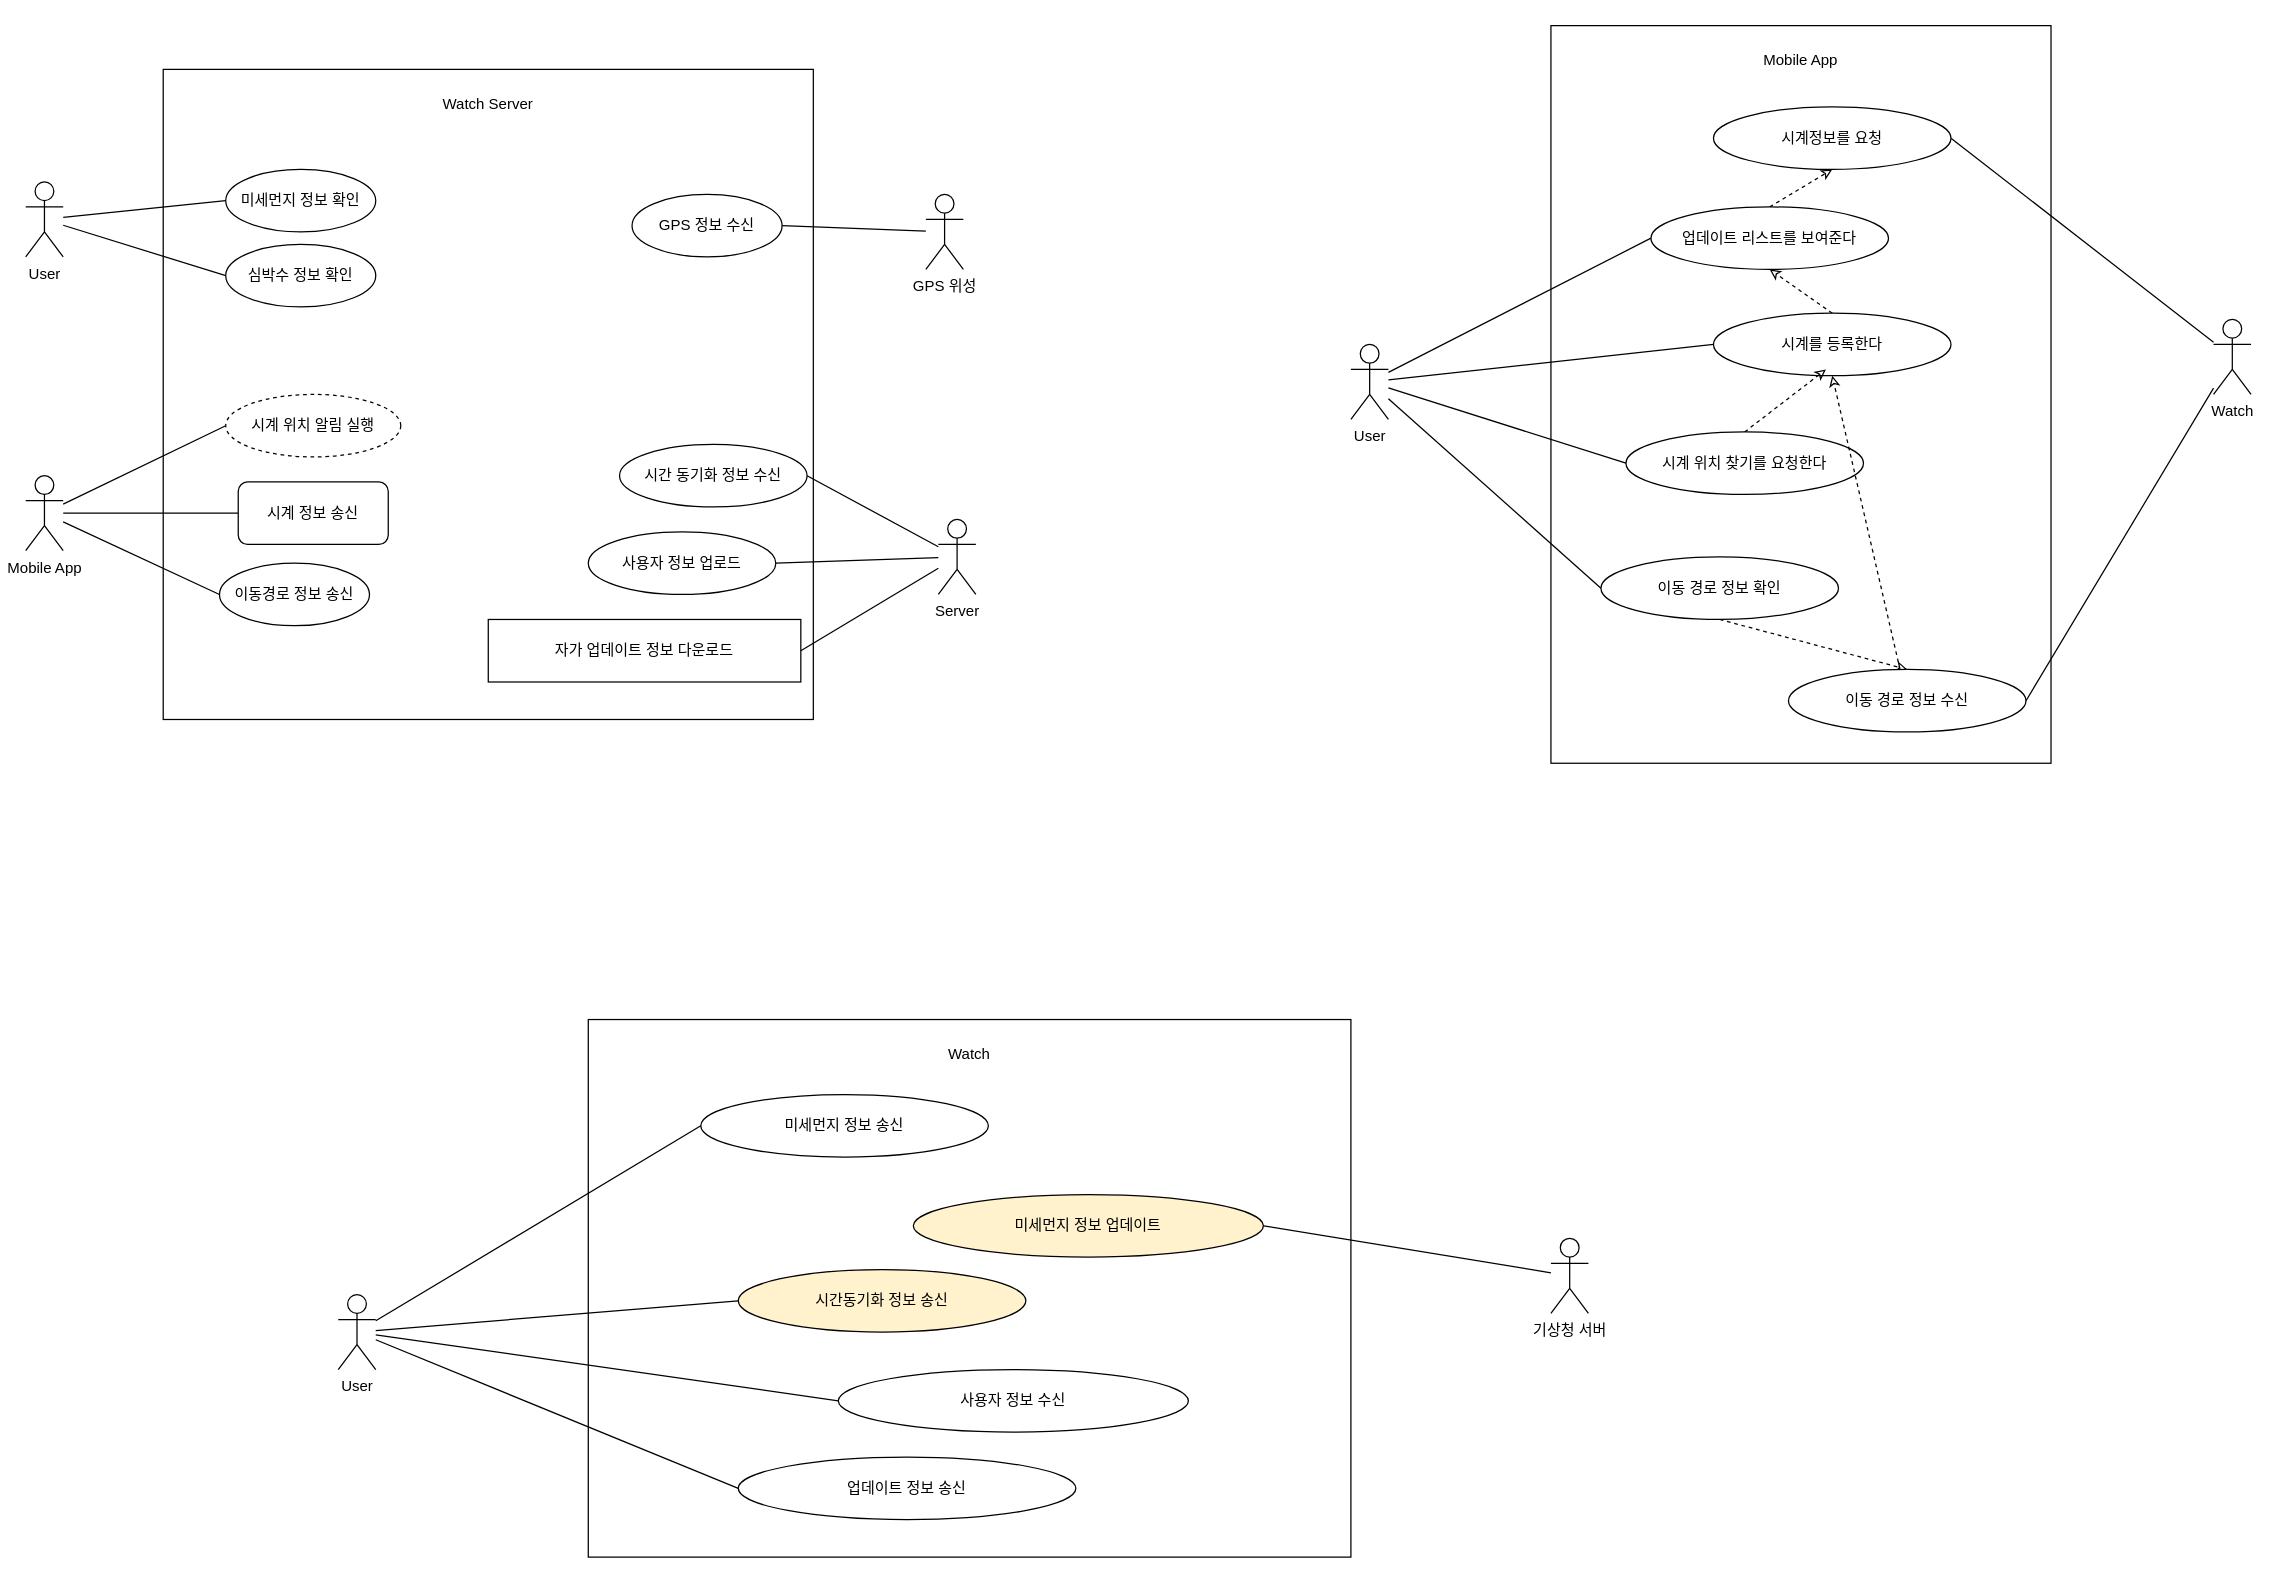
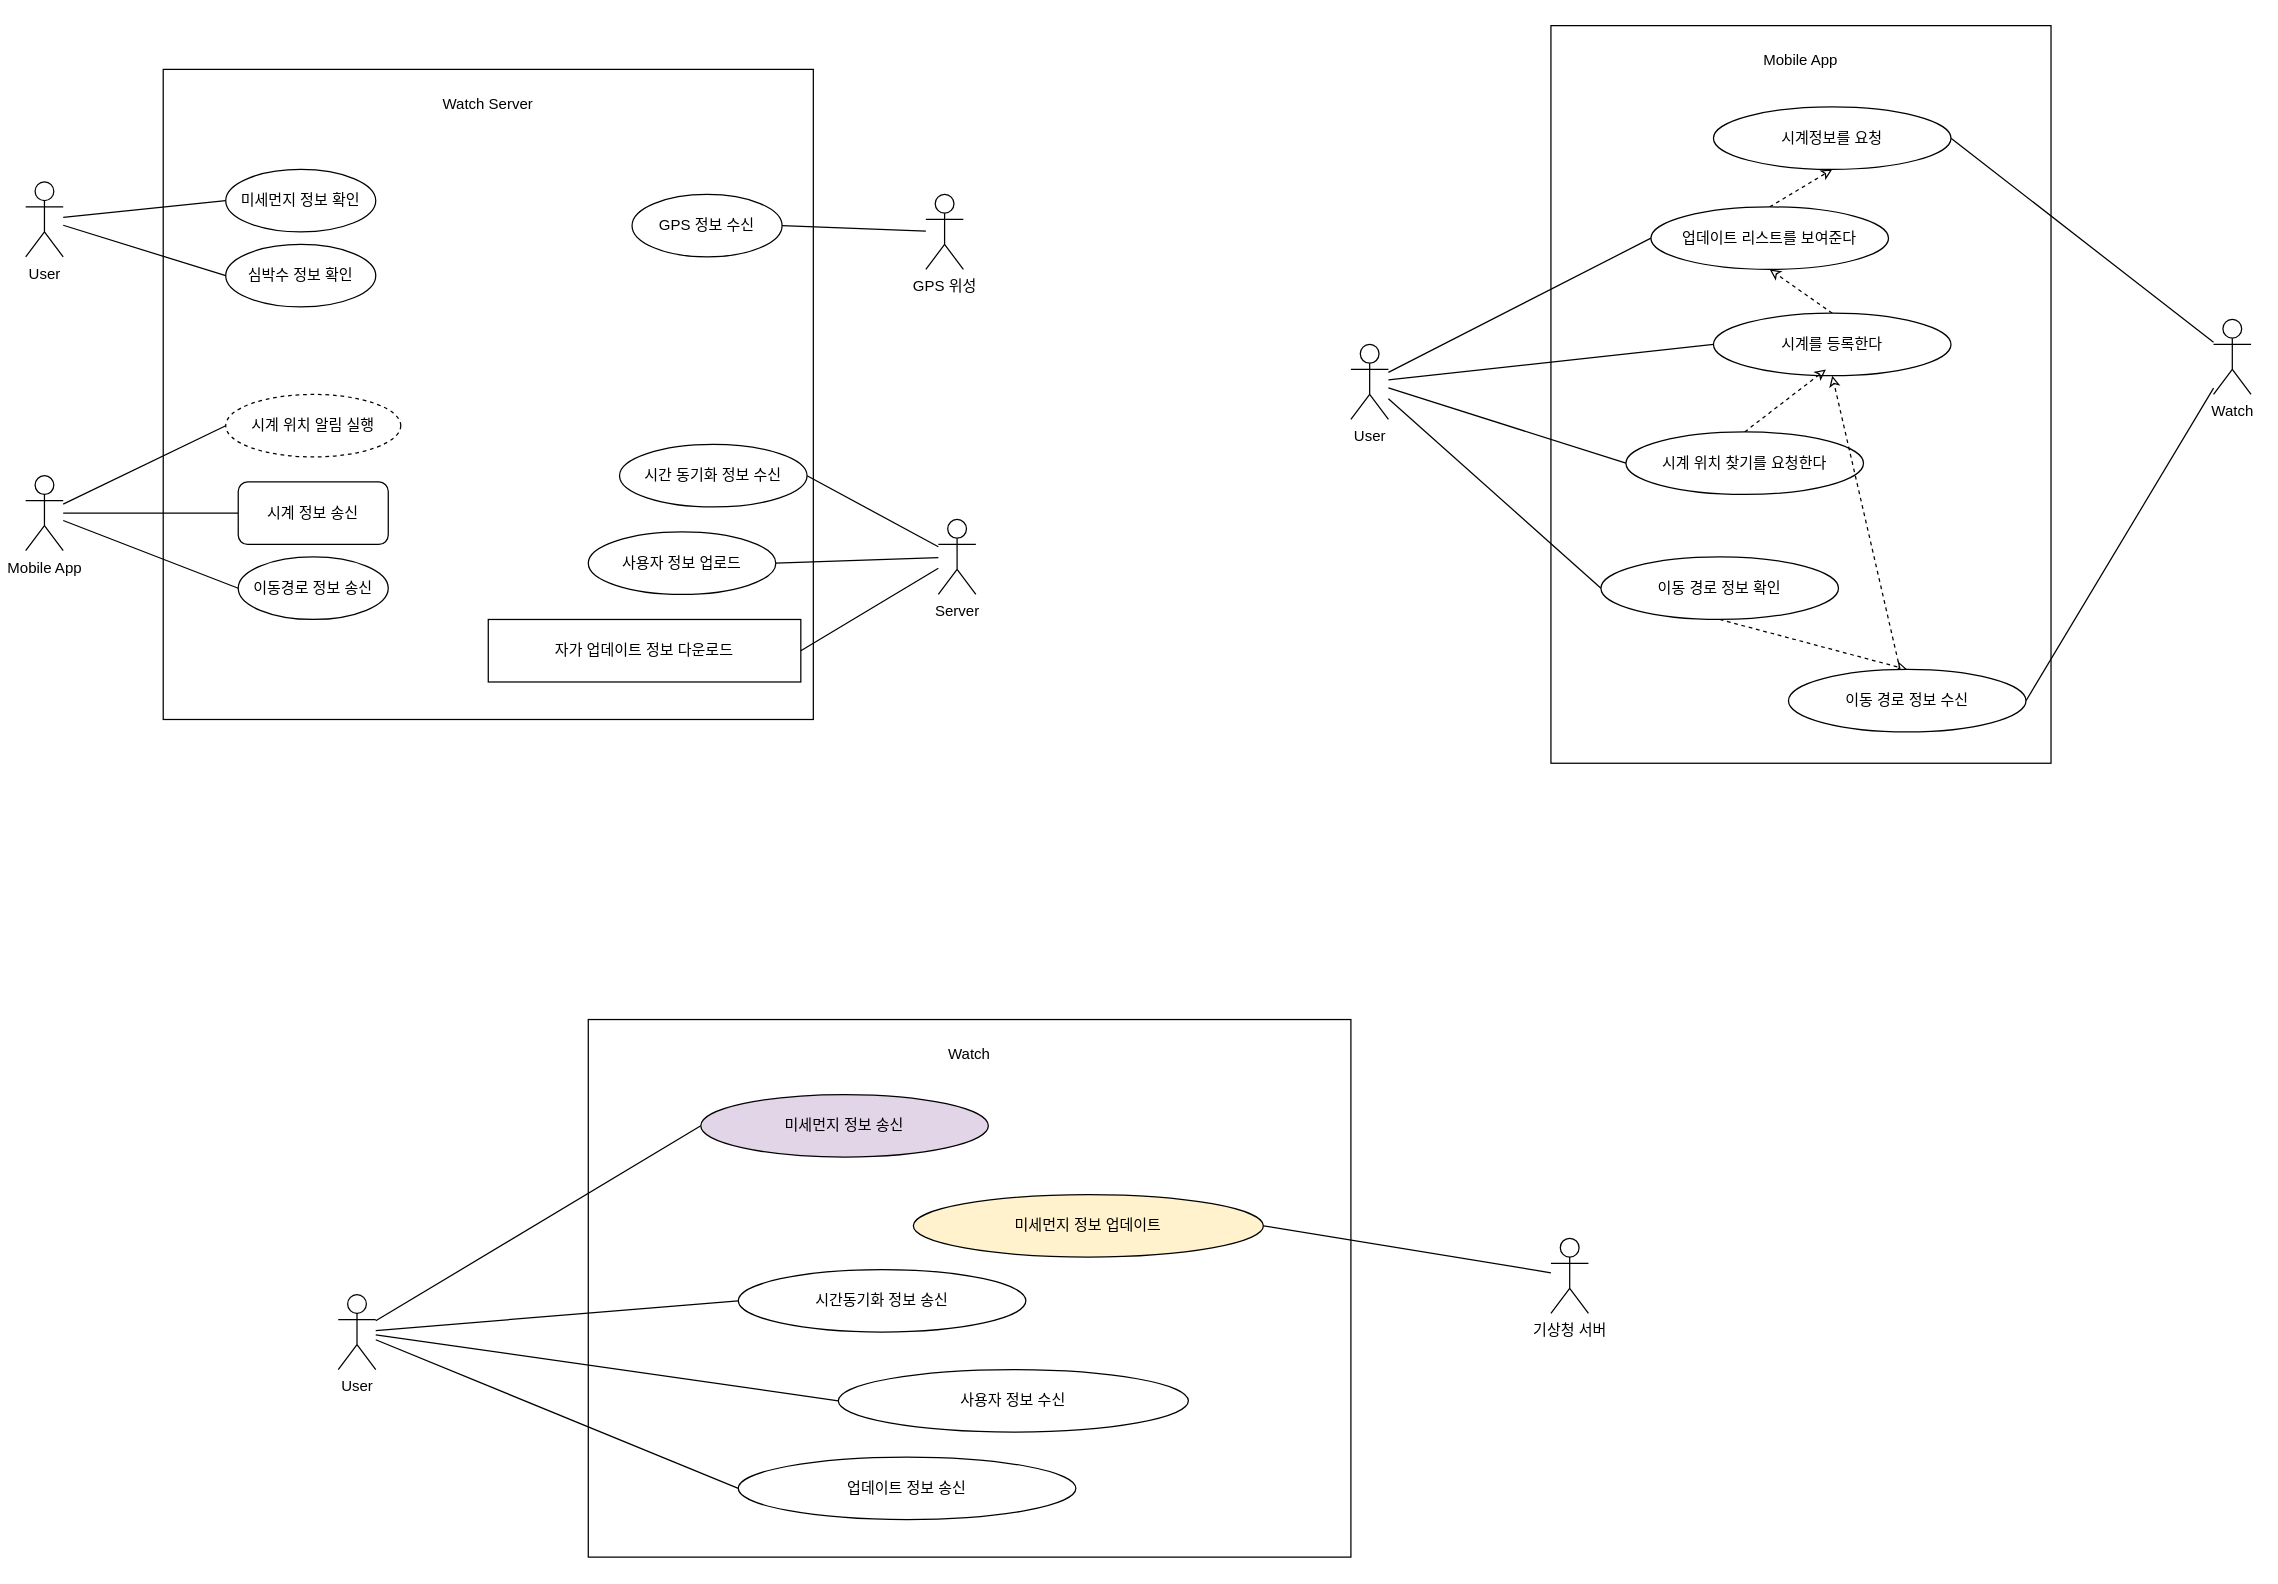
(294, 594) -> (313, 588)
(844, 1126) -> (844, 1126)
(882, 1301) -> (882, 1301)
